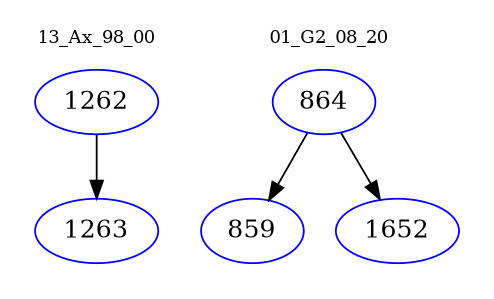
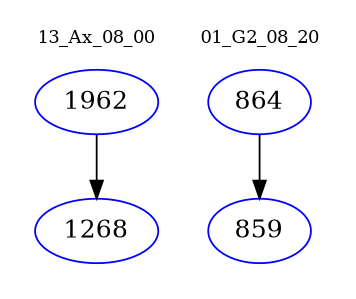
(97, 38) -> (97, 38)
(97, 102) -> (97, 102)
(97, 231) -> (97, 231)
(397, 231) -> none
